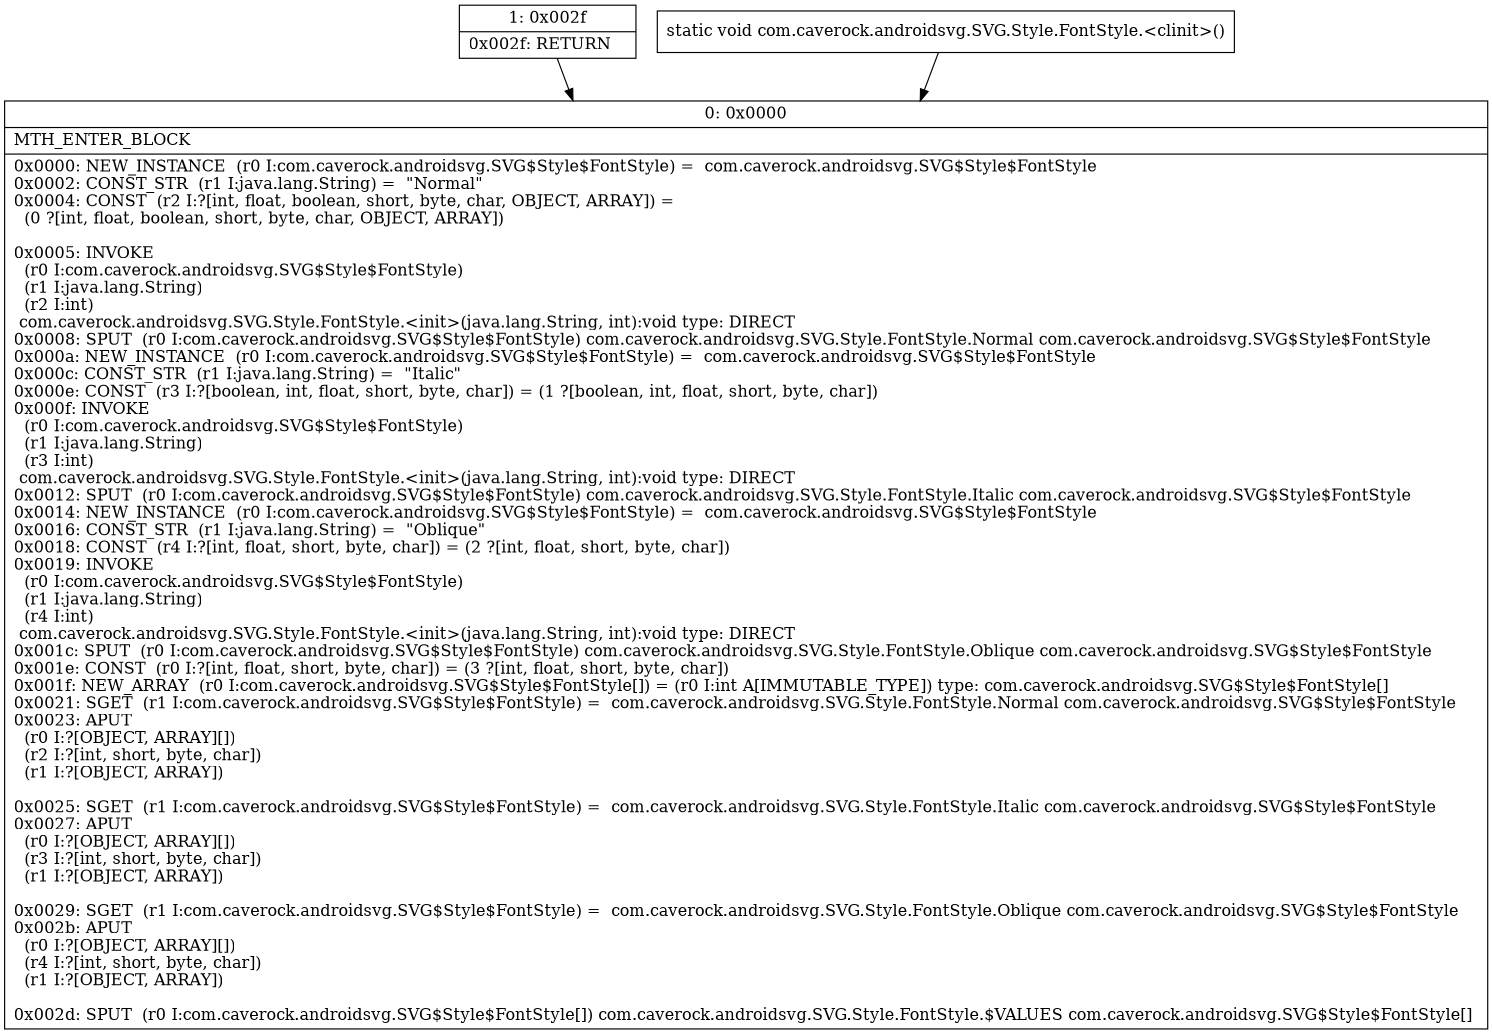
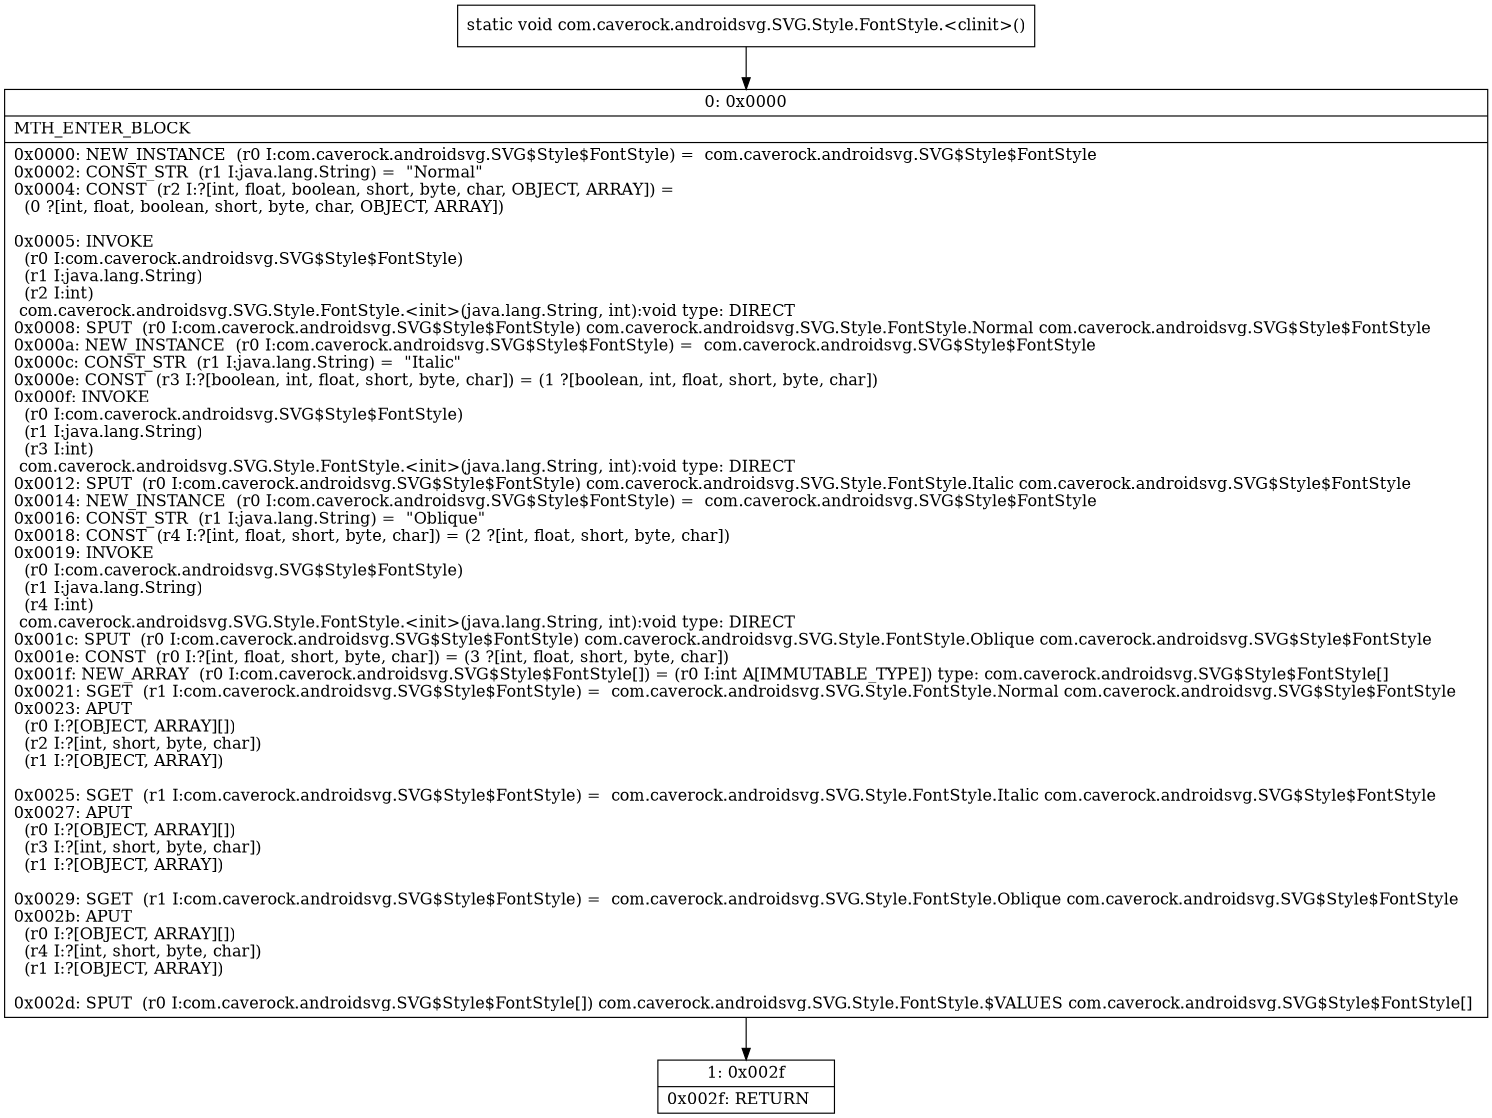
(563, 74) -> (746, 1033)
